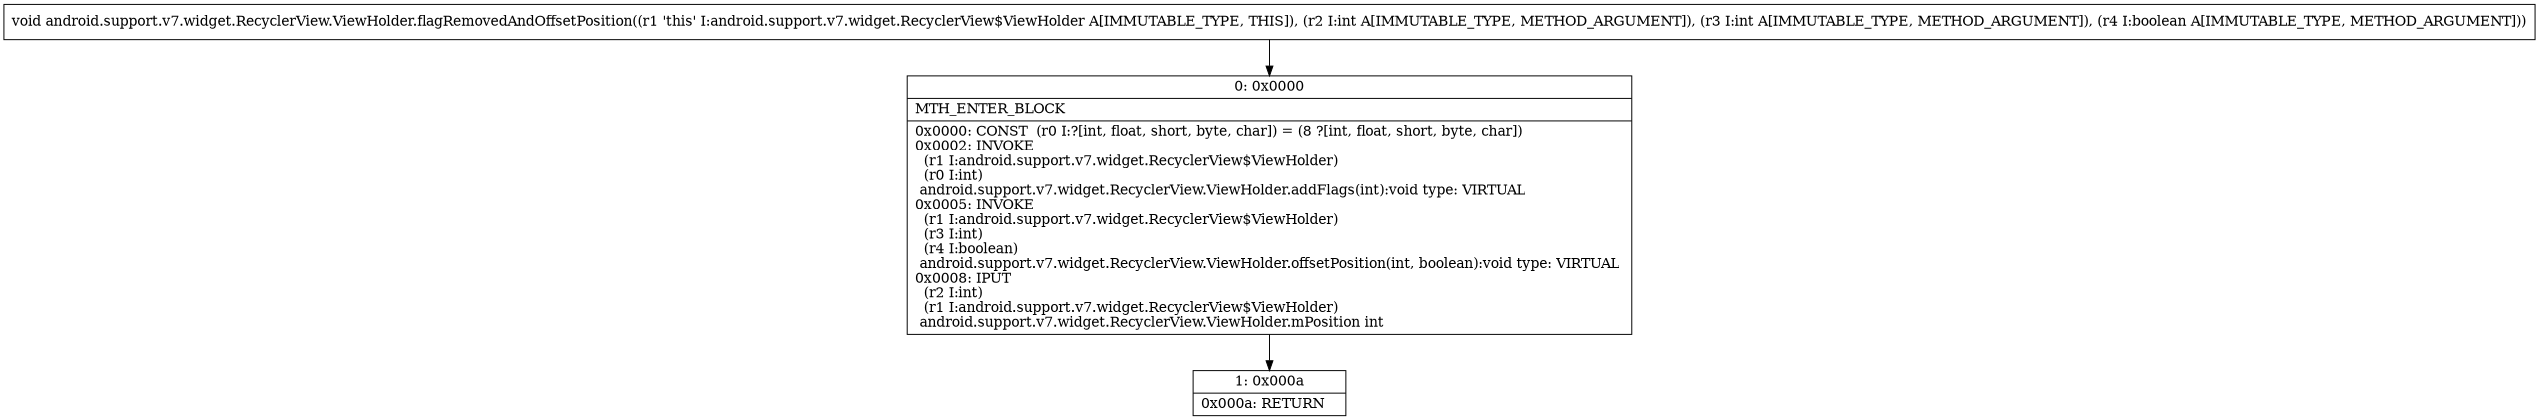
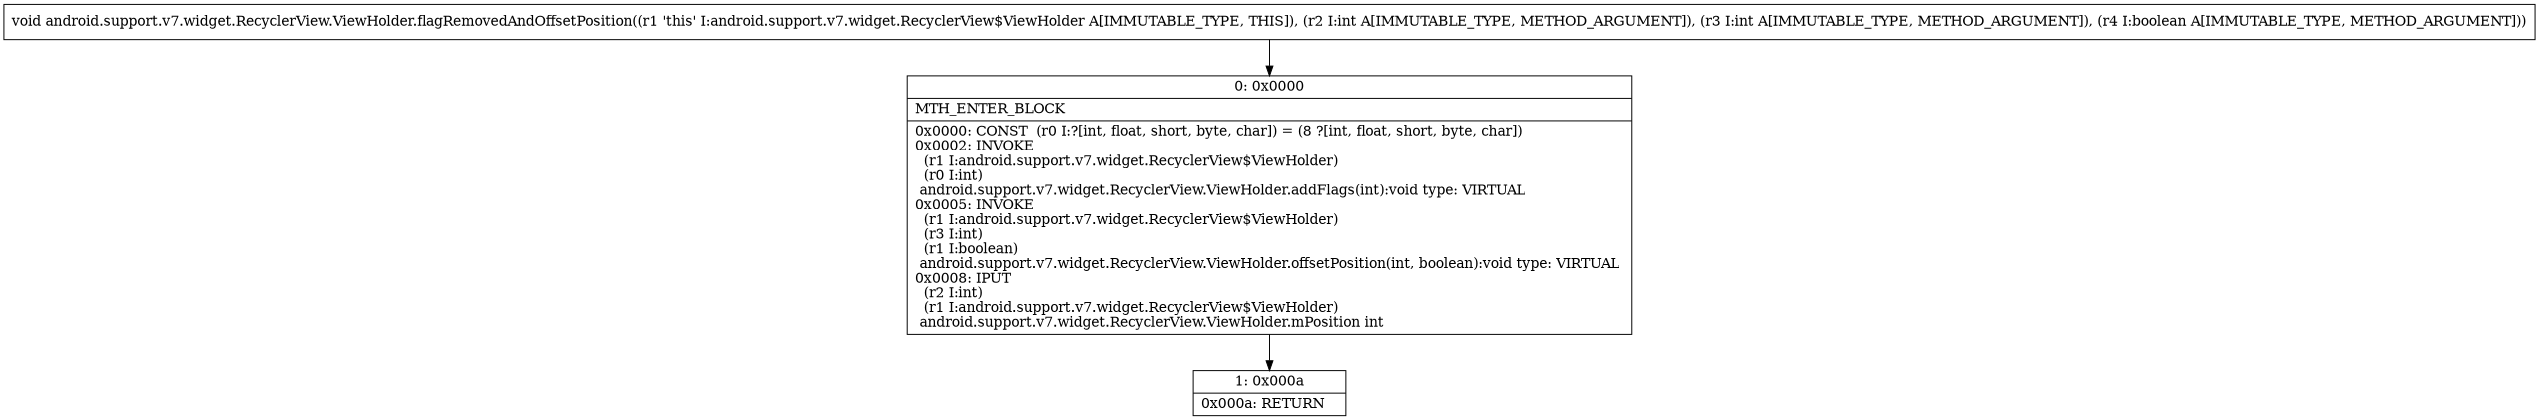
(967, 249) -> (967, 249)
